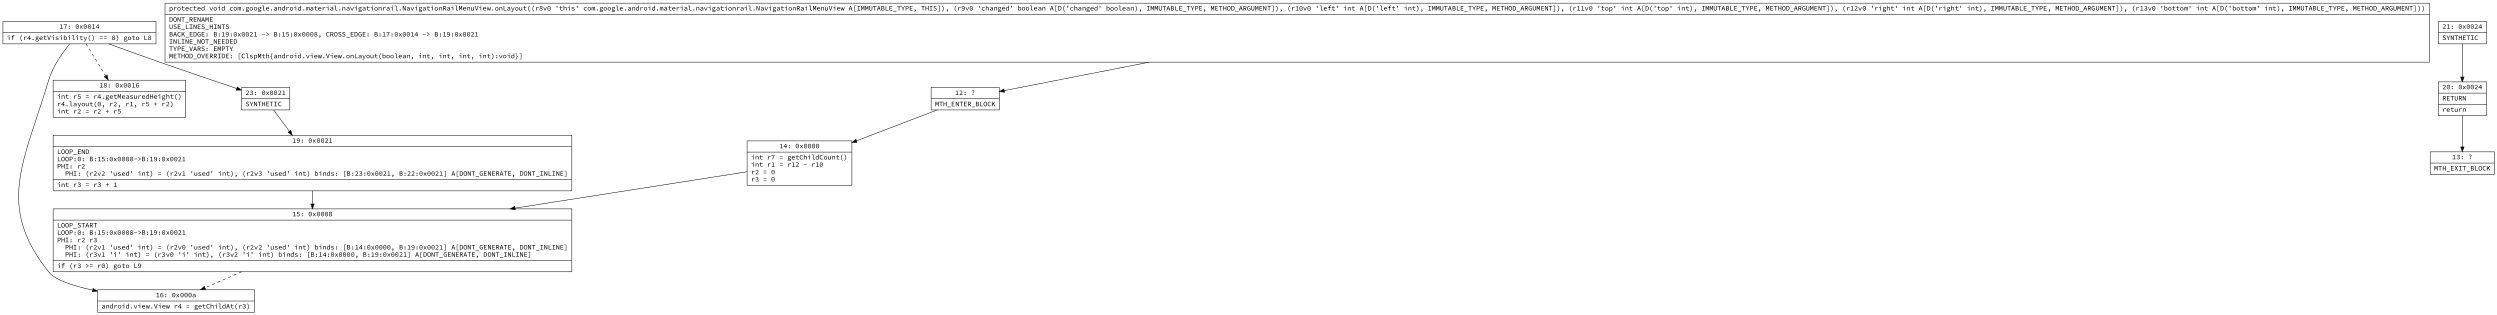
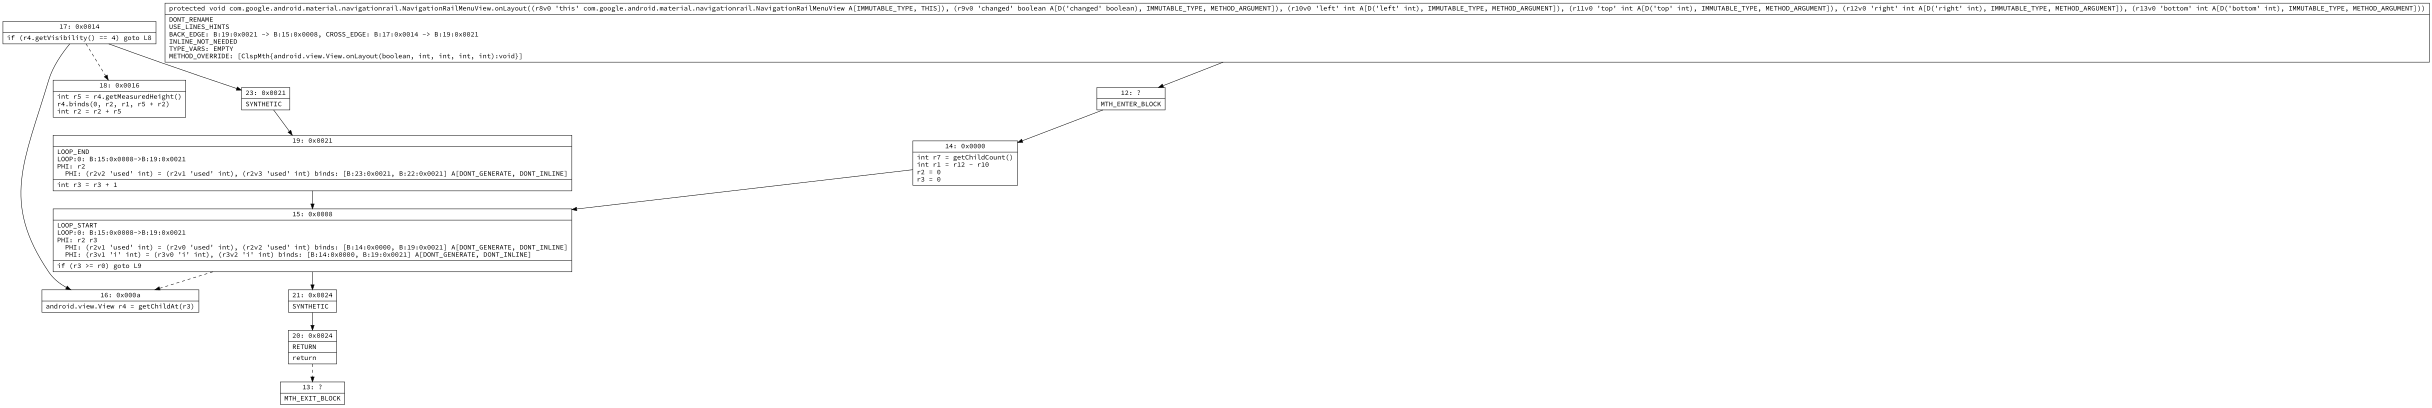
(79, 38) -> (79, 38)
(116, 104) -> (114, 104)
(2462, 131) -> (312, 370)
none -> (312, 278)
